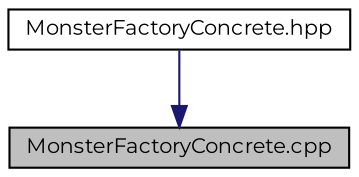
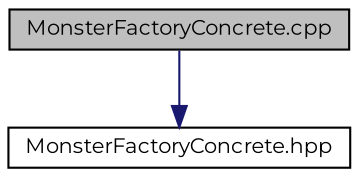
(179, 78) -> (179, 78)
